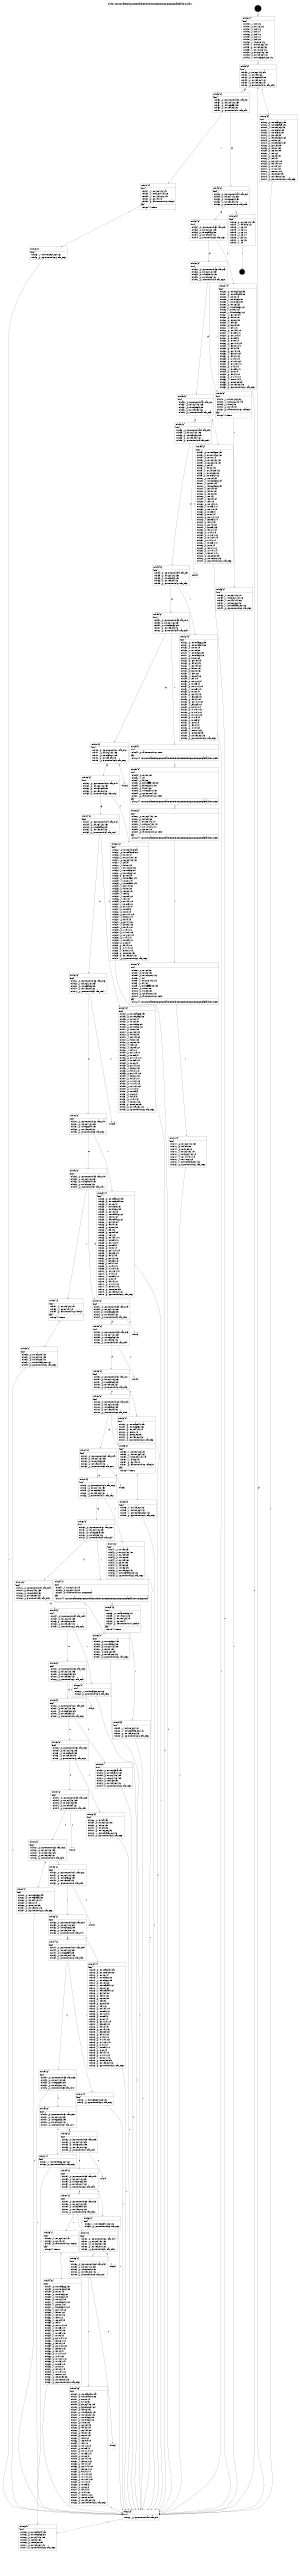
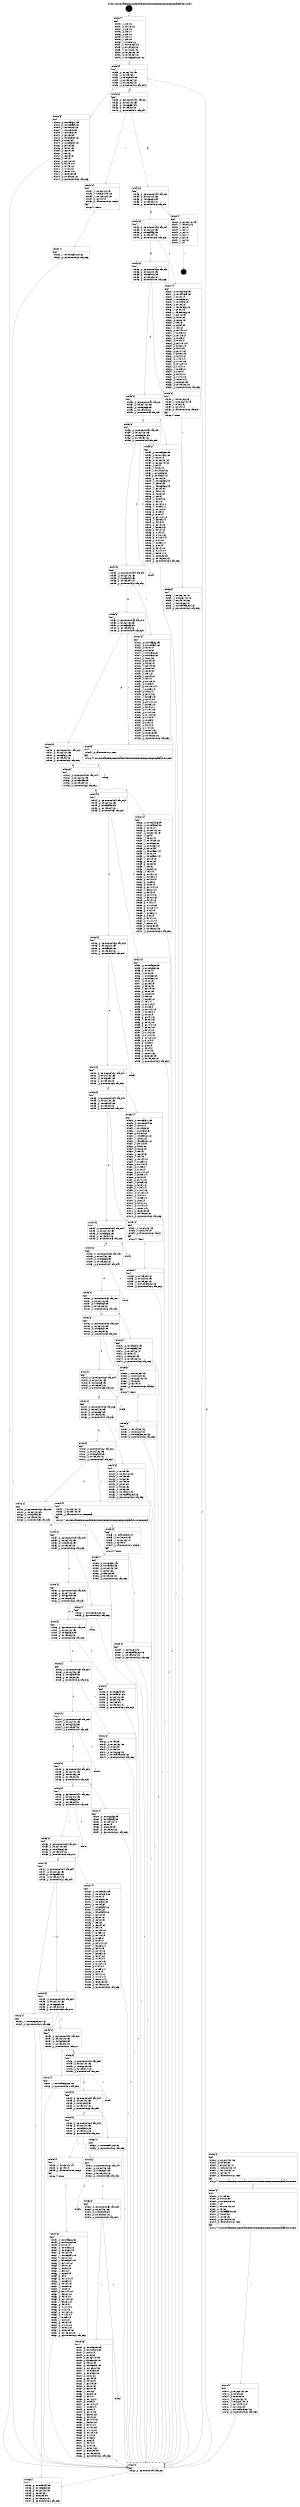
(174, 786) -> none
